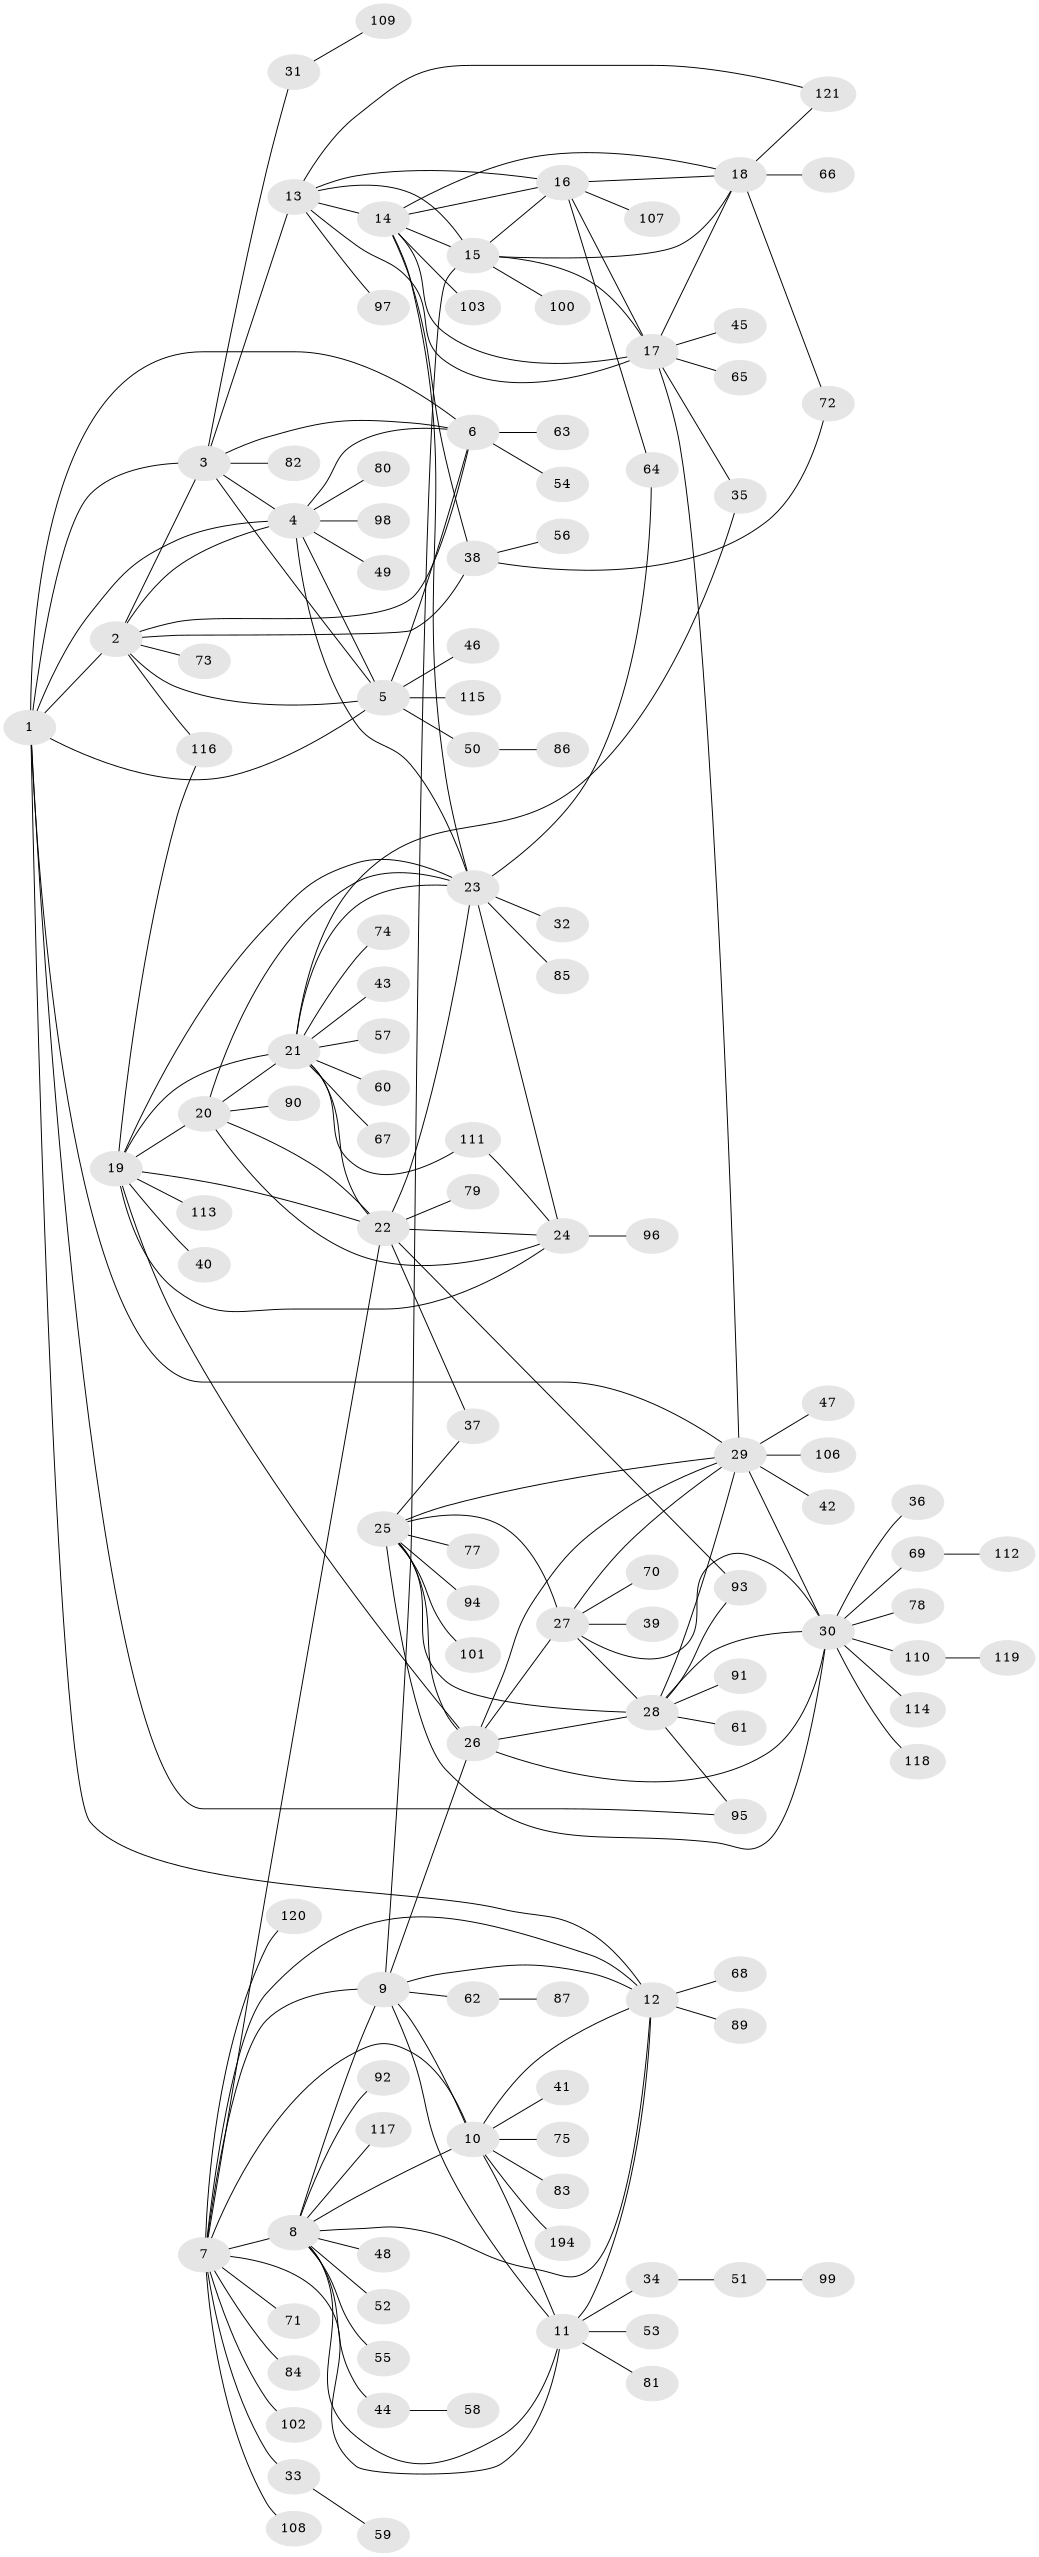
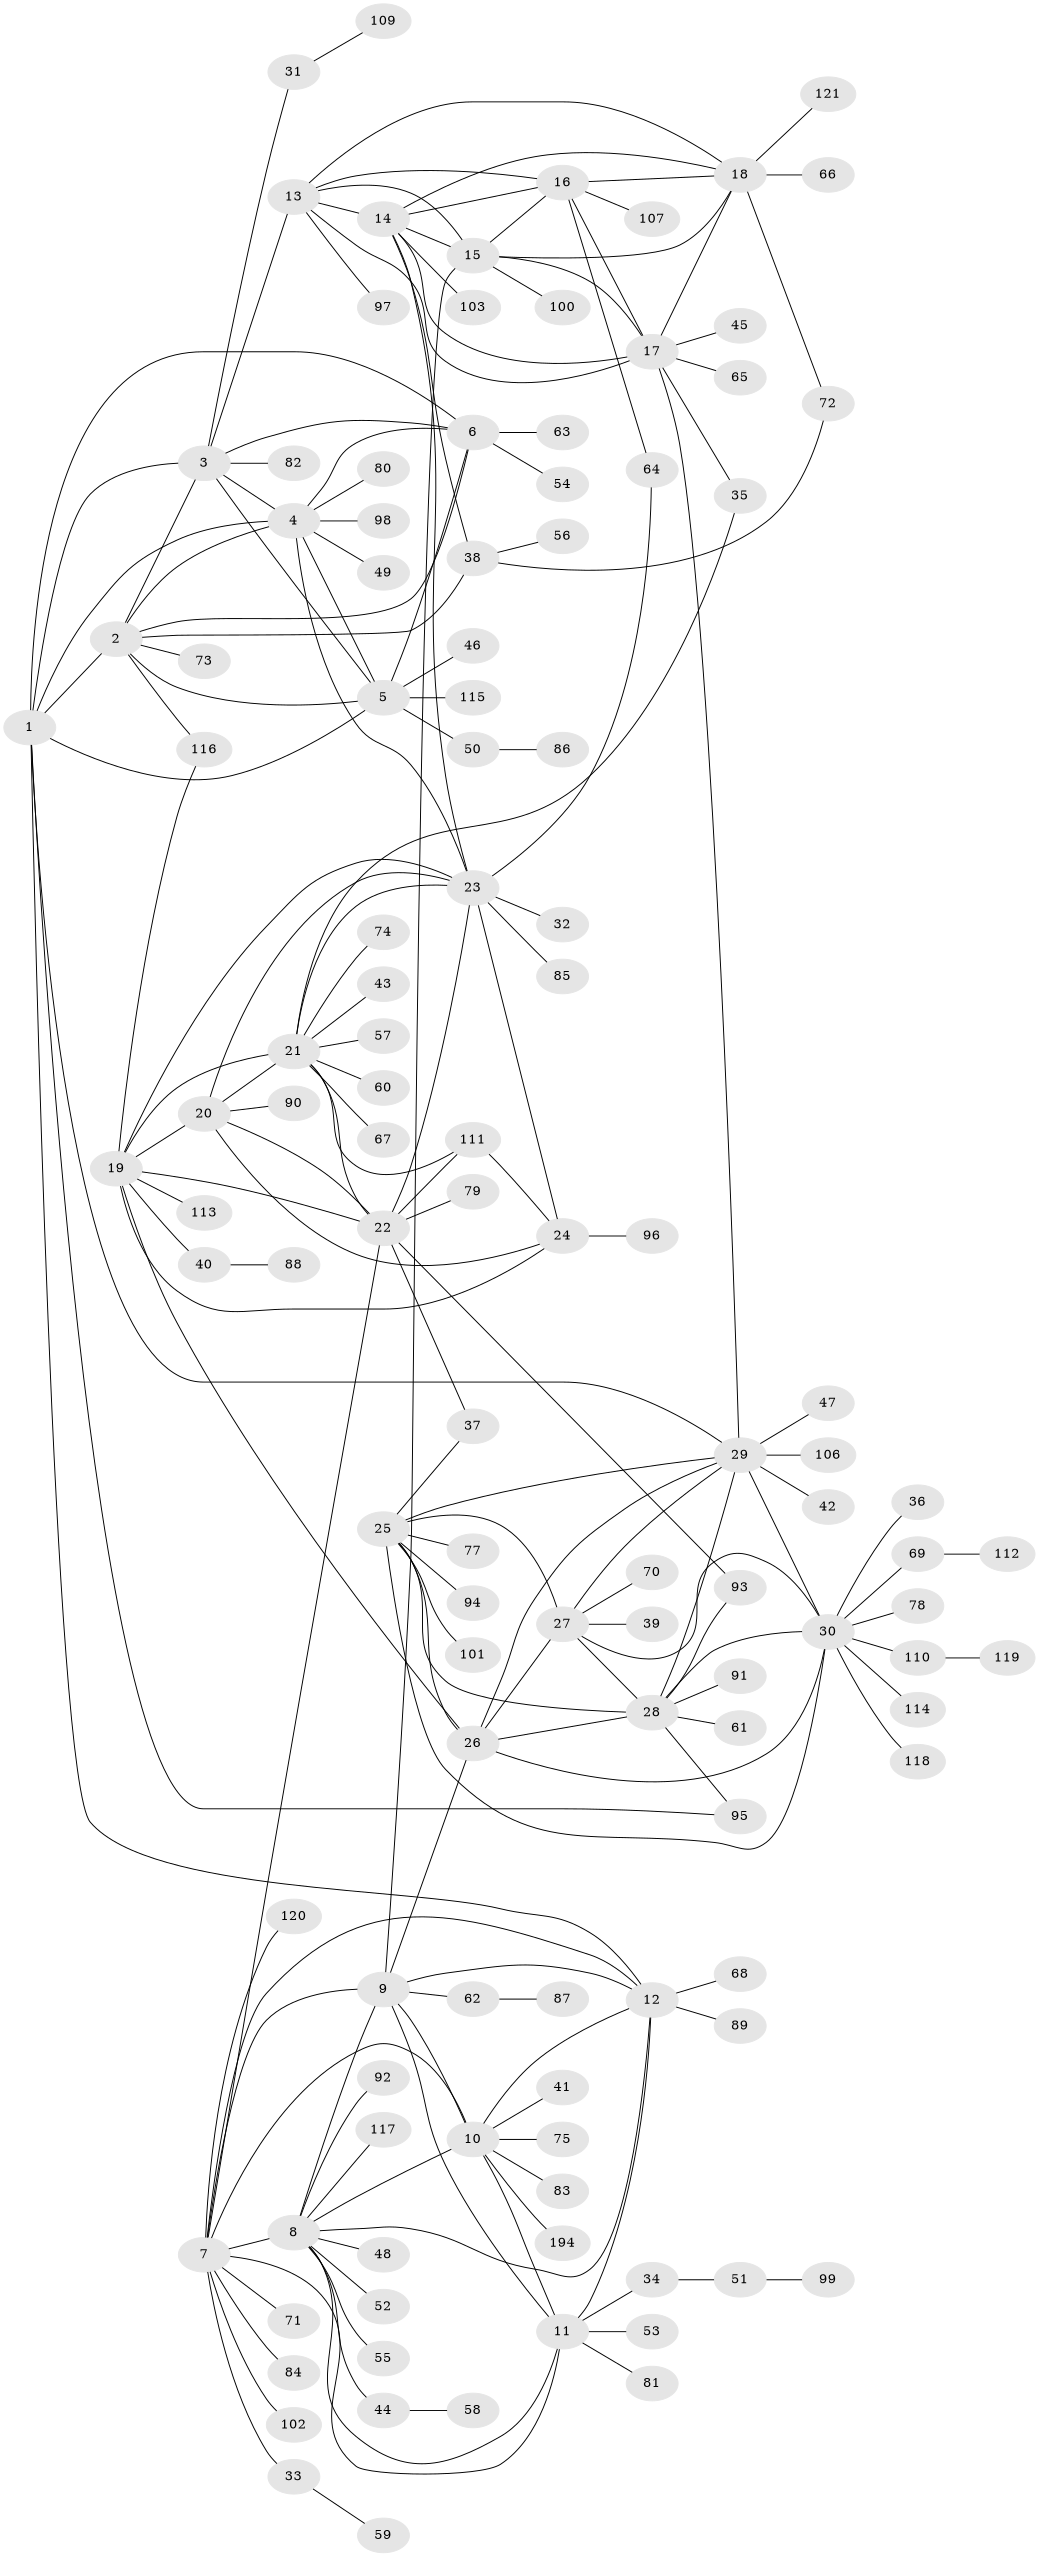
(531, 65) -> (511, 102)
(473, 1232) -> (428, 1184)
none -> (294, 1265)
(294, 2529) -> none
